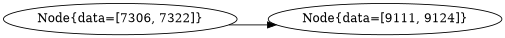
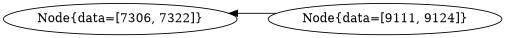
(248, 25) -> (257, 13)
